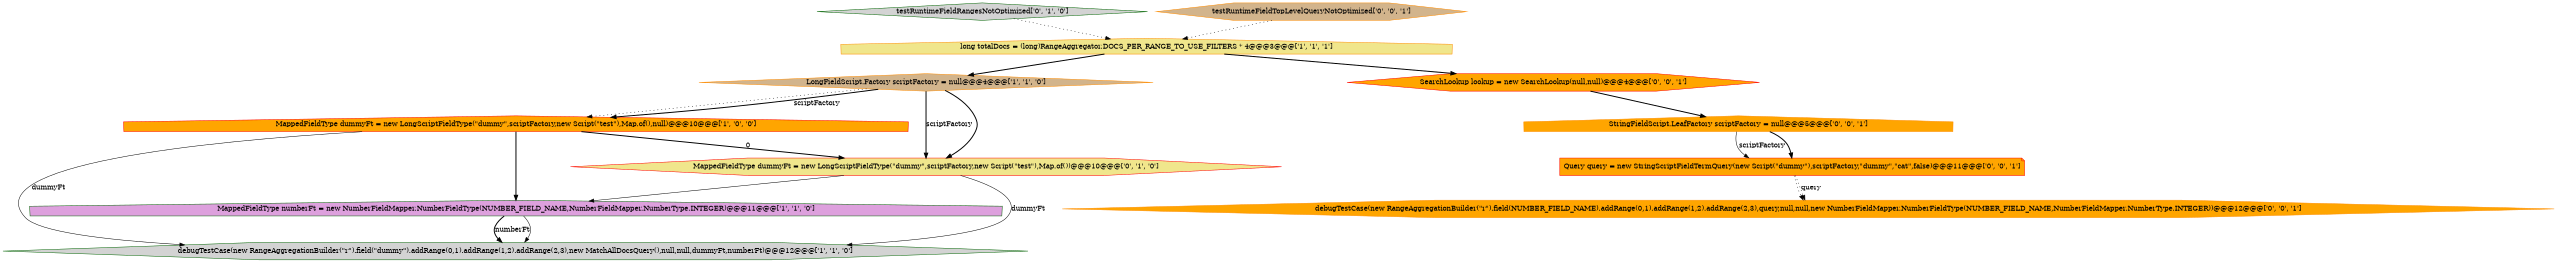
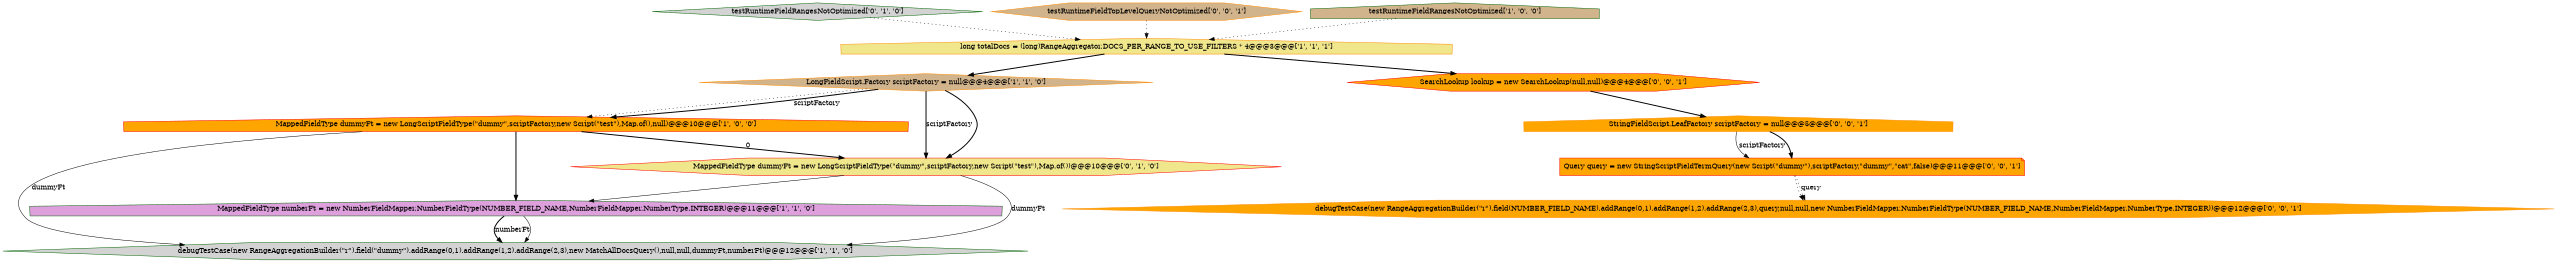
none -> (1455, 12)
